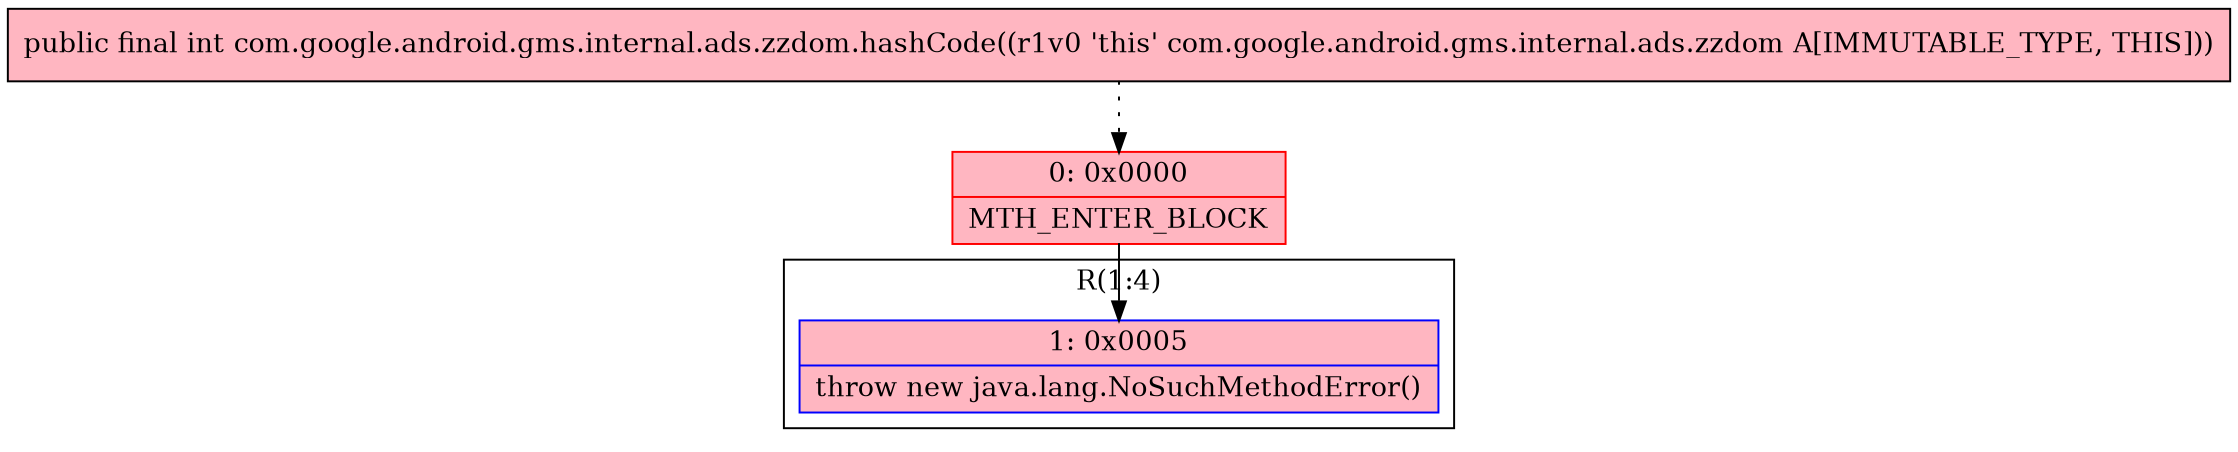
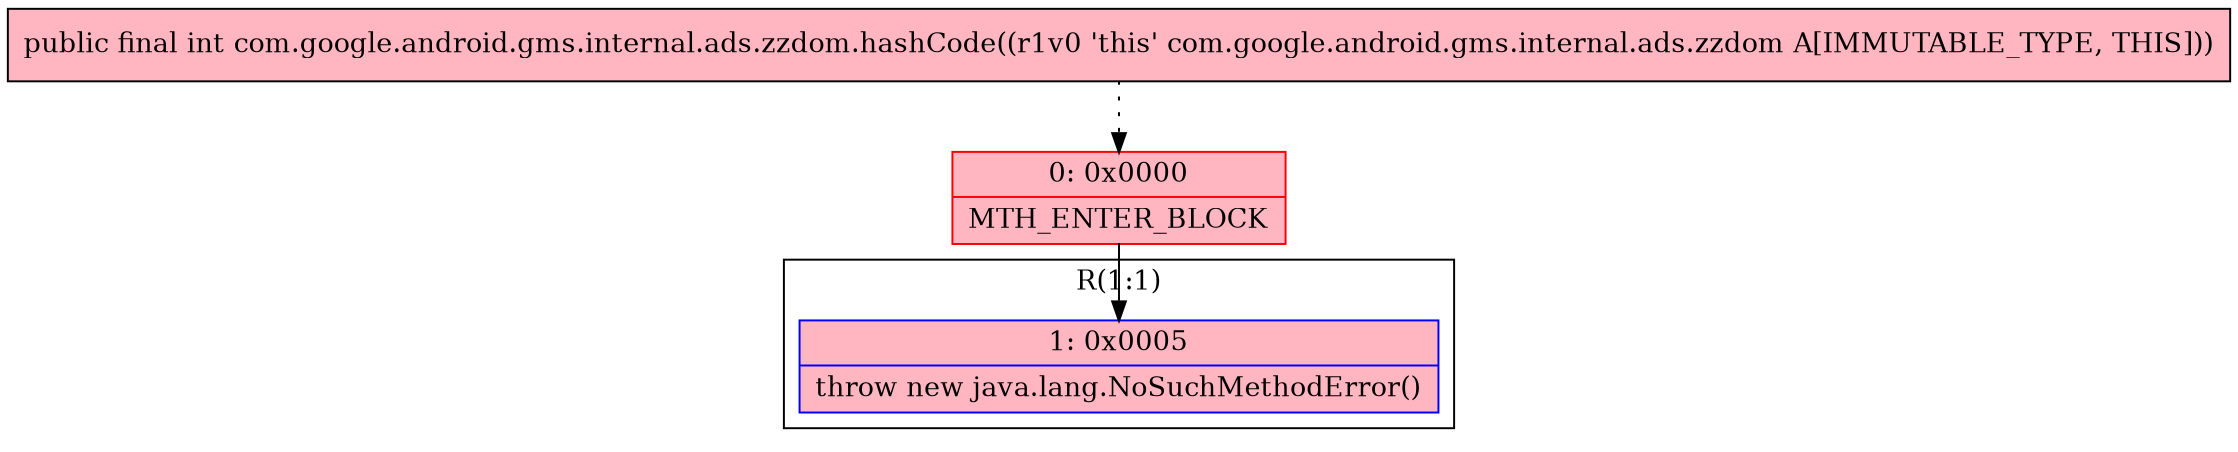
(1119, 282) -> (1119, 282)
